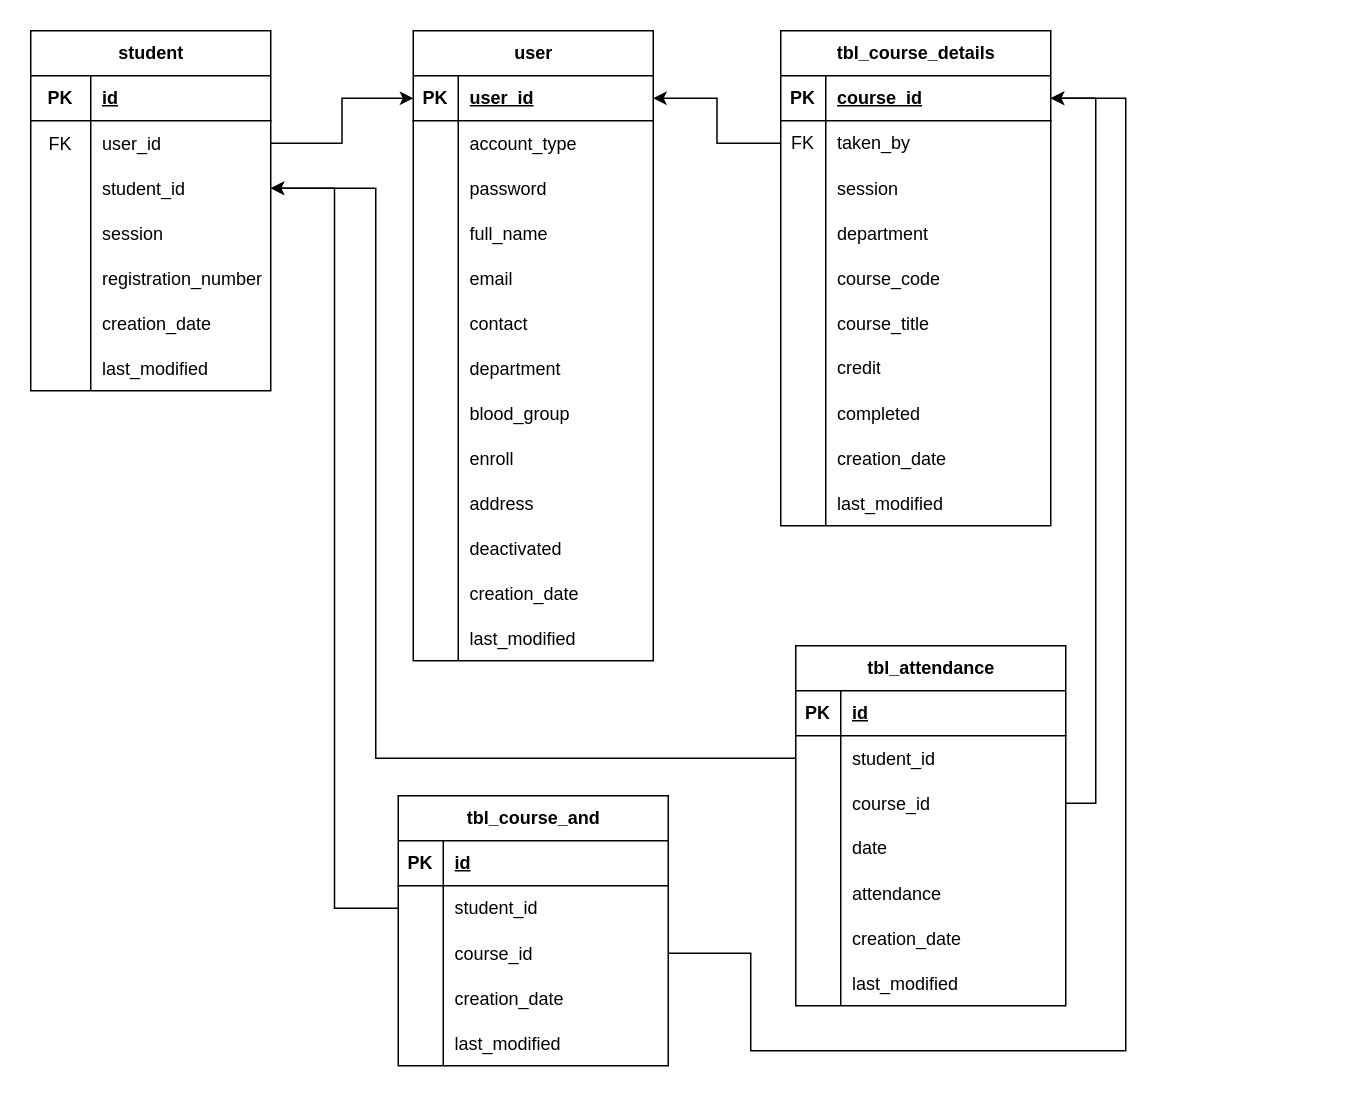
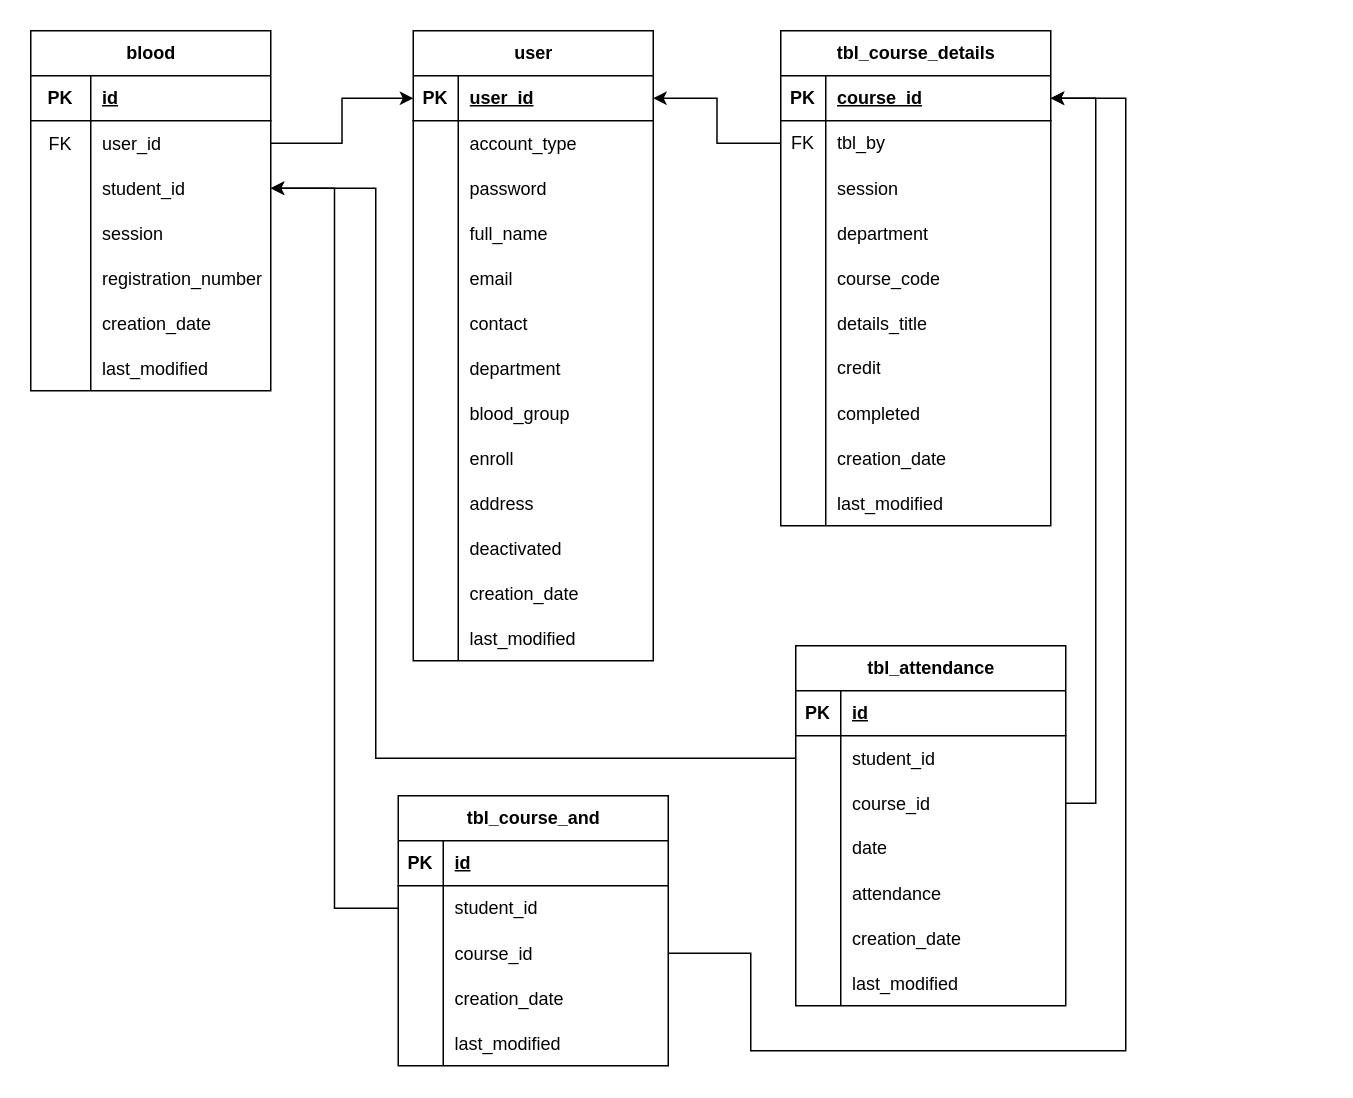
(152, 53) -> (152, 53)
(878, 143) -> (866, 143)
(893, 324) -> (893, 324)
